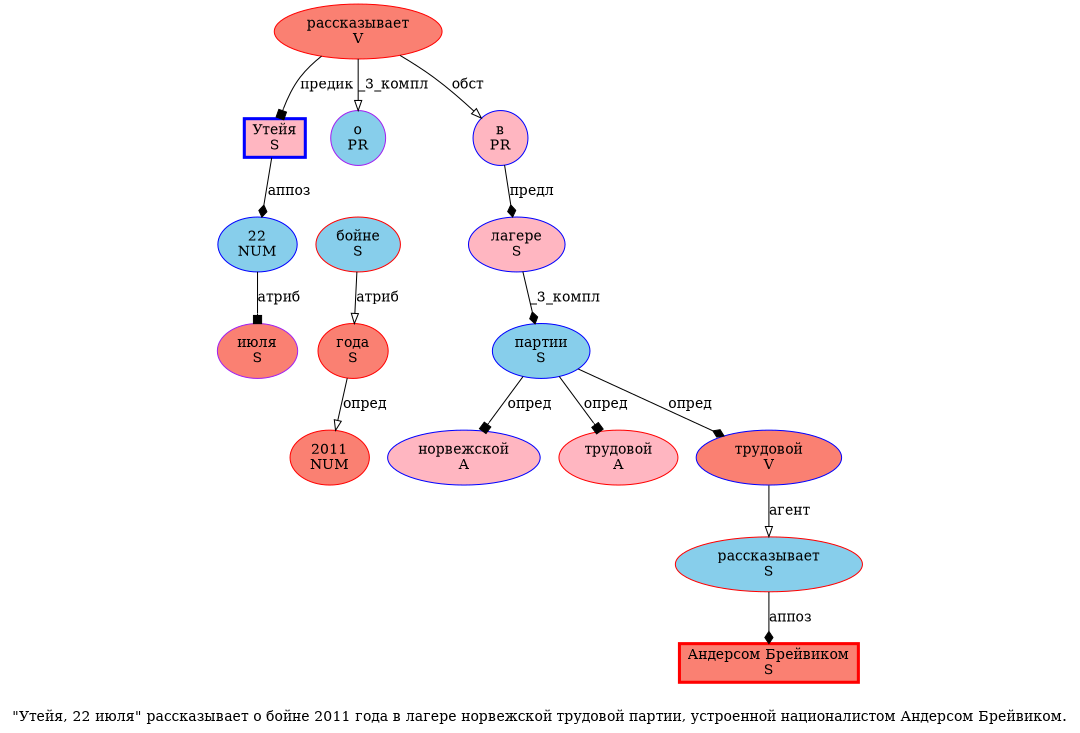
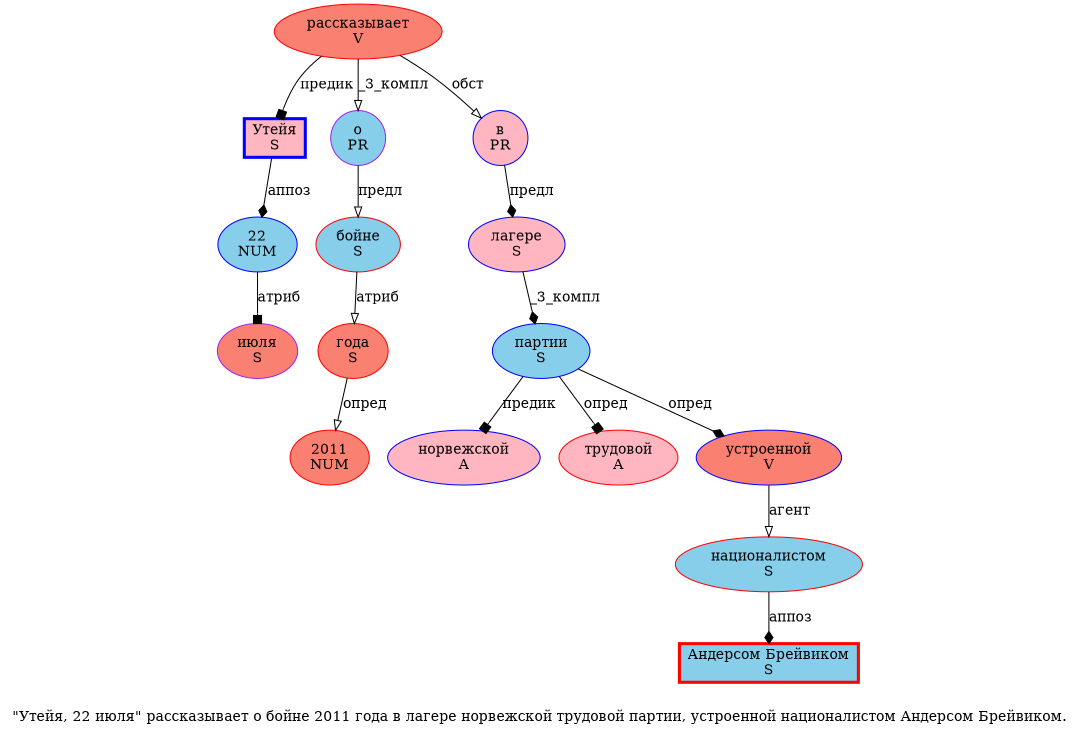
none -> (358, 186)
(529, 404) -> (529, 404)
(769, 458) -> (769, 458)
(769, 564) -> (769, 564)
(769, 663) -> (769, 663)
